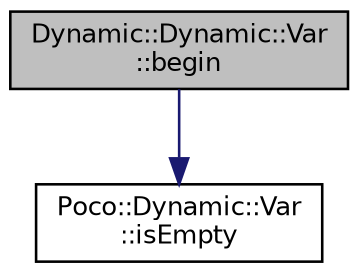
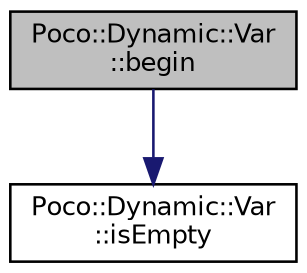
(179, 50) -> (153, 50)
